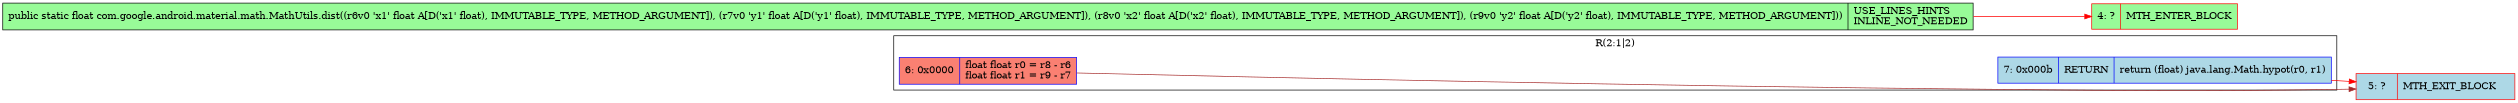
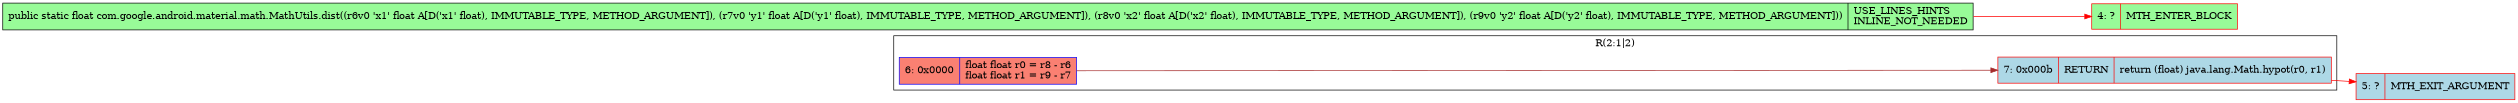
(2165, 70) -> (2165, 70)
(1713, 86) -> (1534, 70)
(2450, 86) -> (2450, 86)
